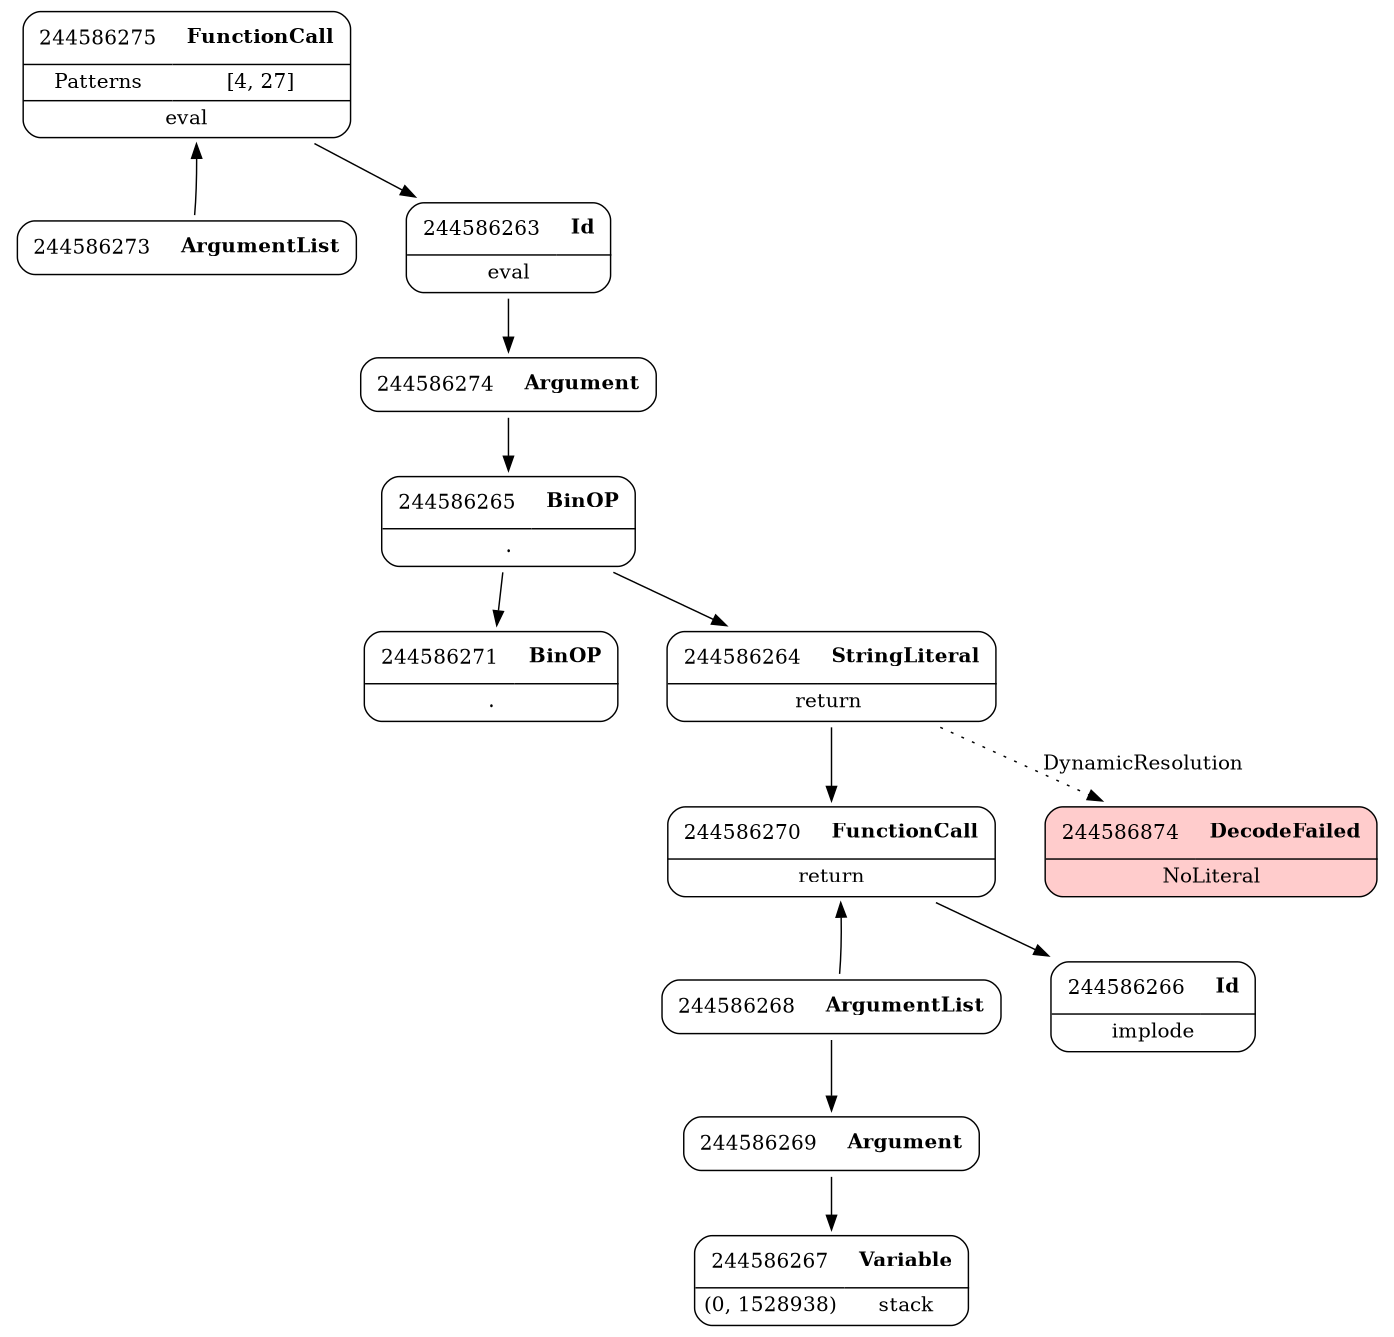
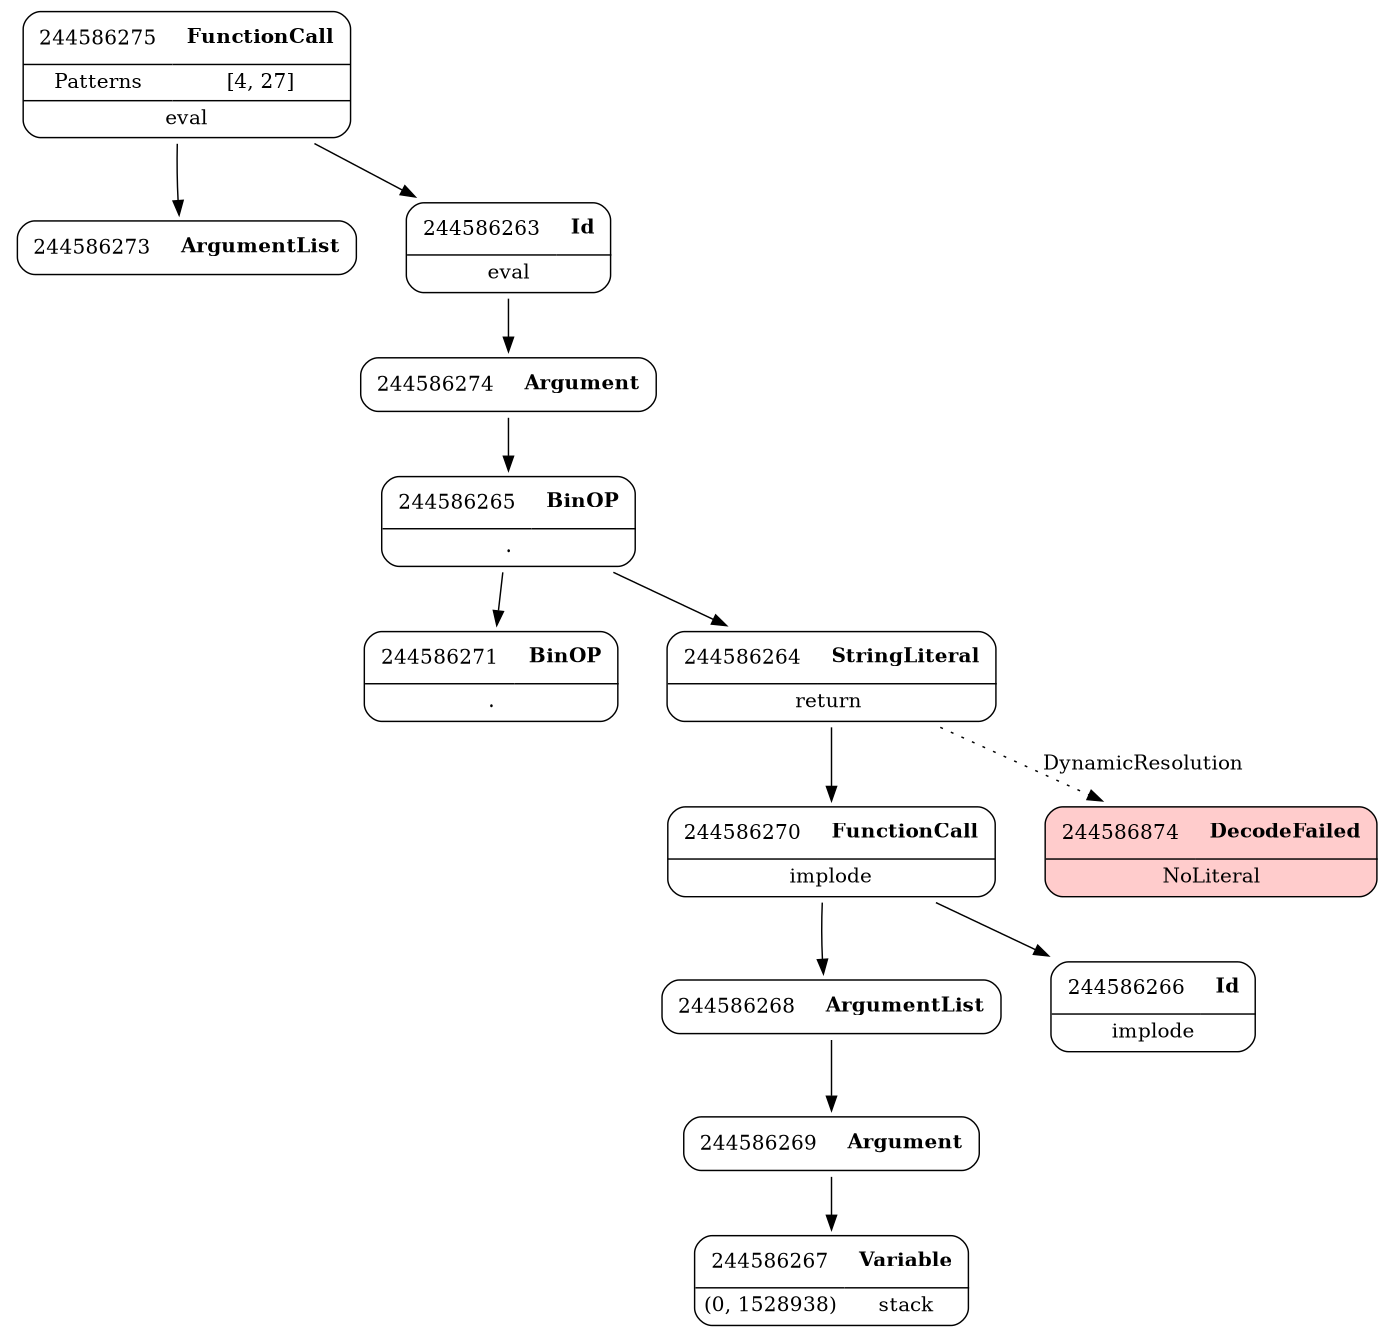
(196, 187) -> (177, 172)
(832, 876) -> (832, 876)
(841, 946) -> (822, 931)
